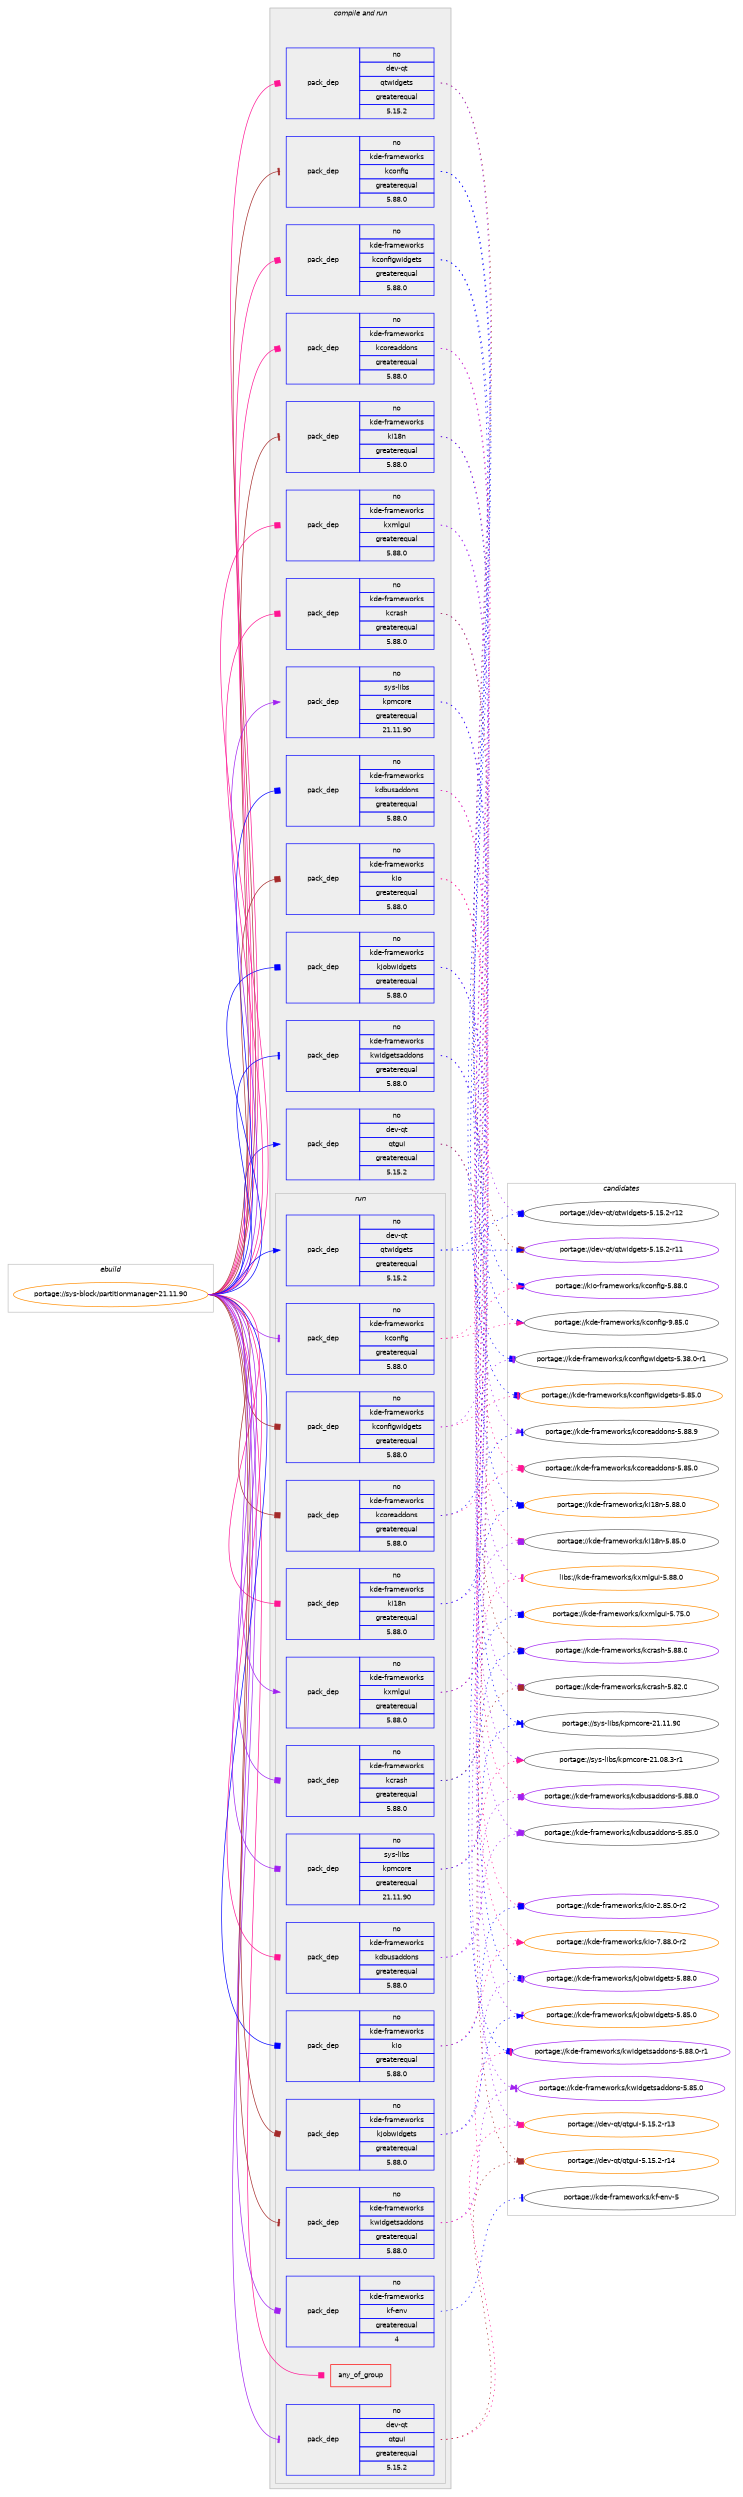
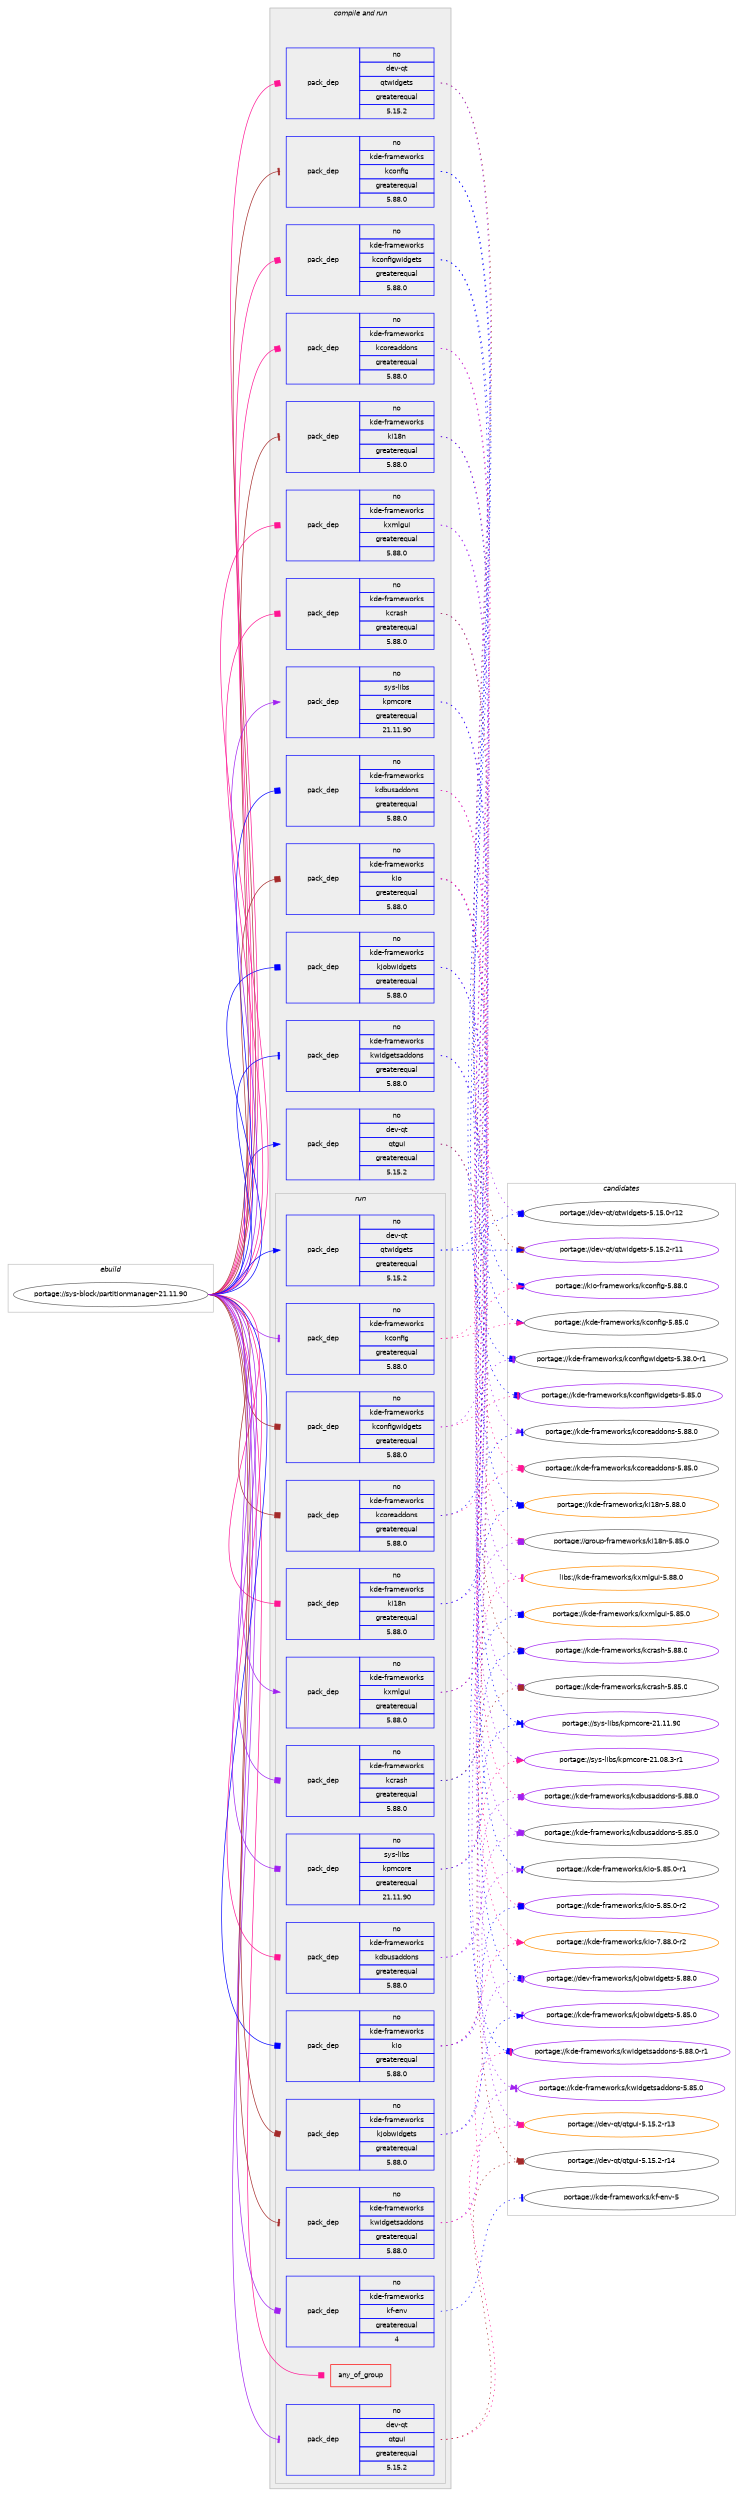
(621, 1214) -> (621, 1214)
(111, 1295) -> (111, 1295)
(621, 1323) -> (621, 1323)
(621, 1396) -> (621, 1396)
(621, 1432) -> (621, 1432)
(621, 1542) -> (621, 1542)
(621, 1615) -> (621, 1615)
(621, 1688) -> (621, 1688)
(621, 1724) -> (621, 1724)
(621, 1760) -> (621, 1760)
none -> (621, 1870)
(621, 1906) -> (621, 1906)
(621, 1979) -> (621, 1979)
(621, 2016) -> (621, 2016)
(621, 2161) -> (621, 2161)
